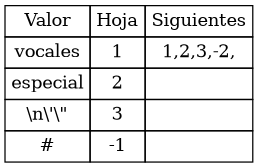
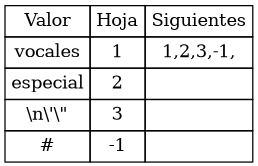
(199, 52) -> (199, 52)
